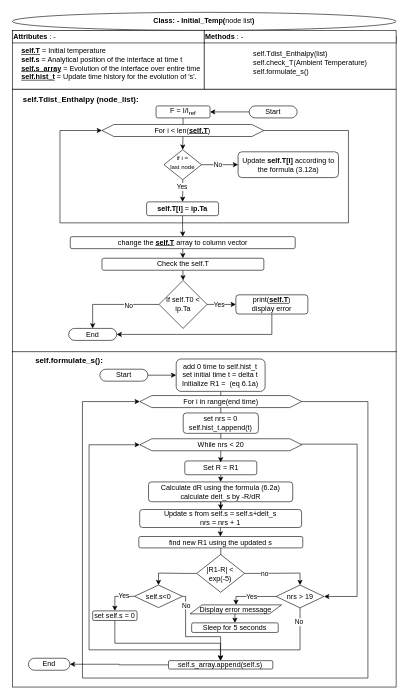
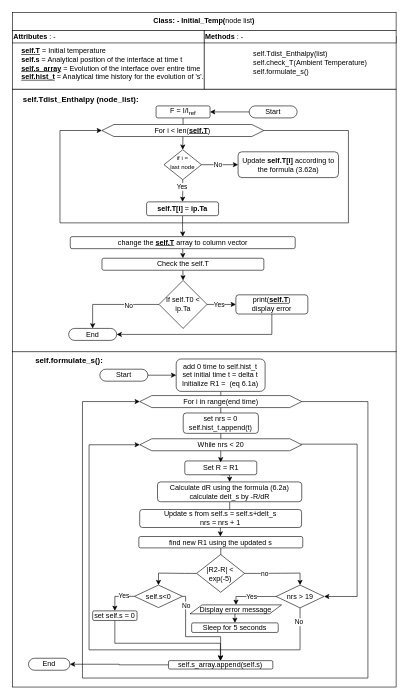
(204, 21) -> (204, 21)
(109, 60) -> (109, 60)
(289, 165) -> (289, 165)
(221, 492) -> (230, 492)
(221, 574) -> (221, 574)
